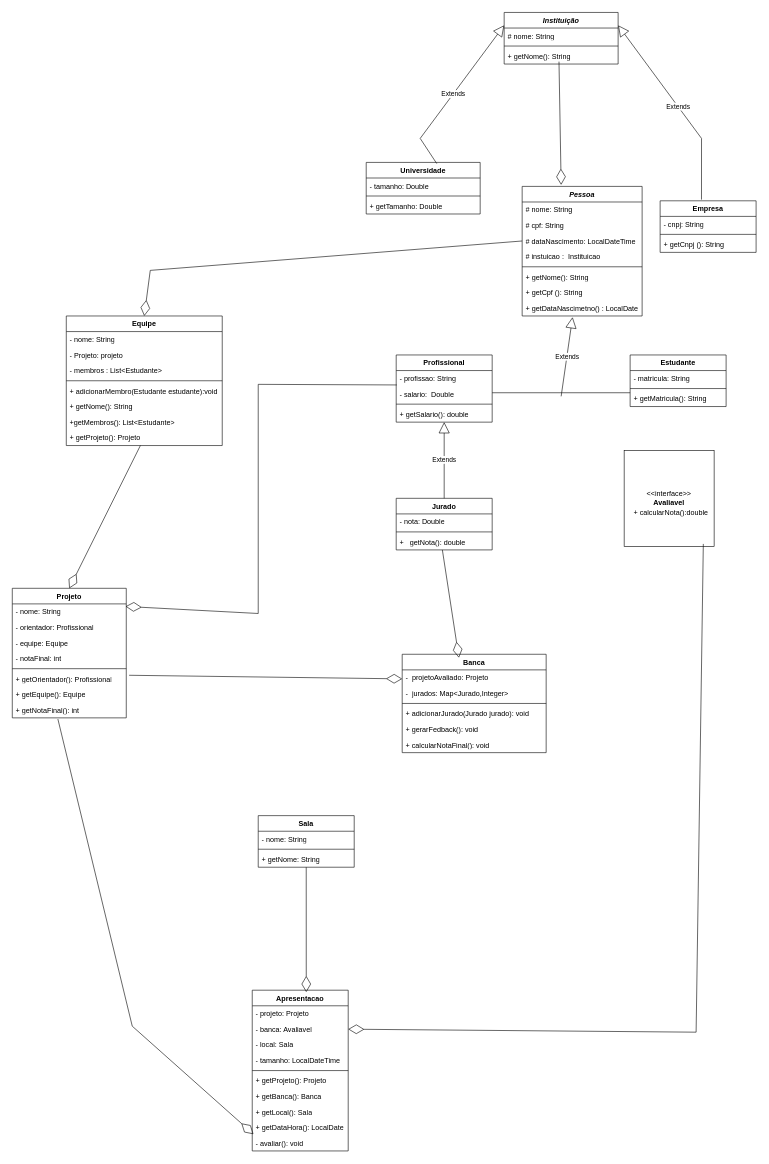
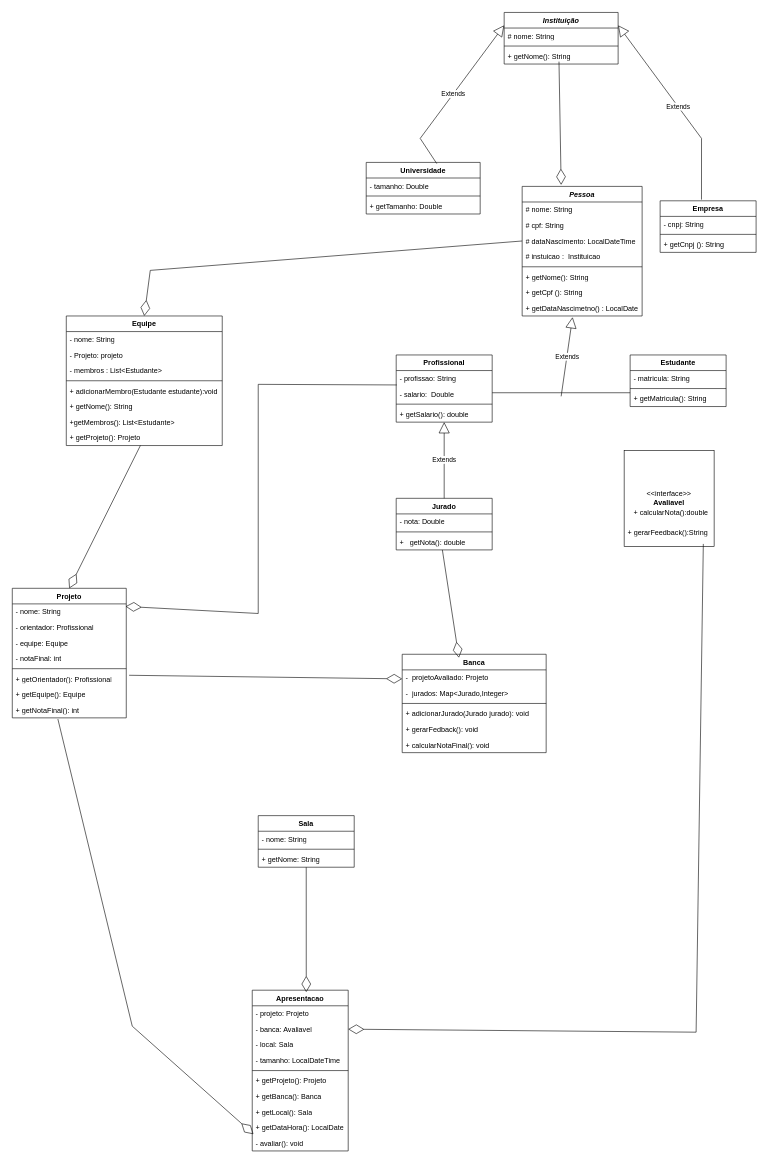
none -> (669, 532)
